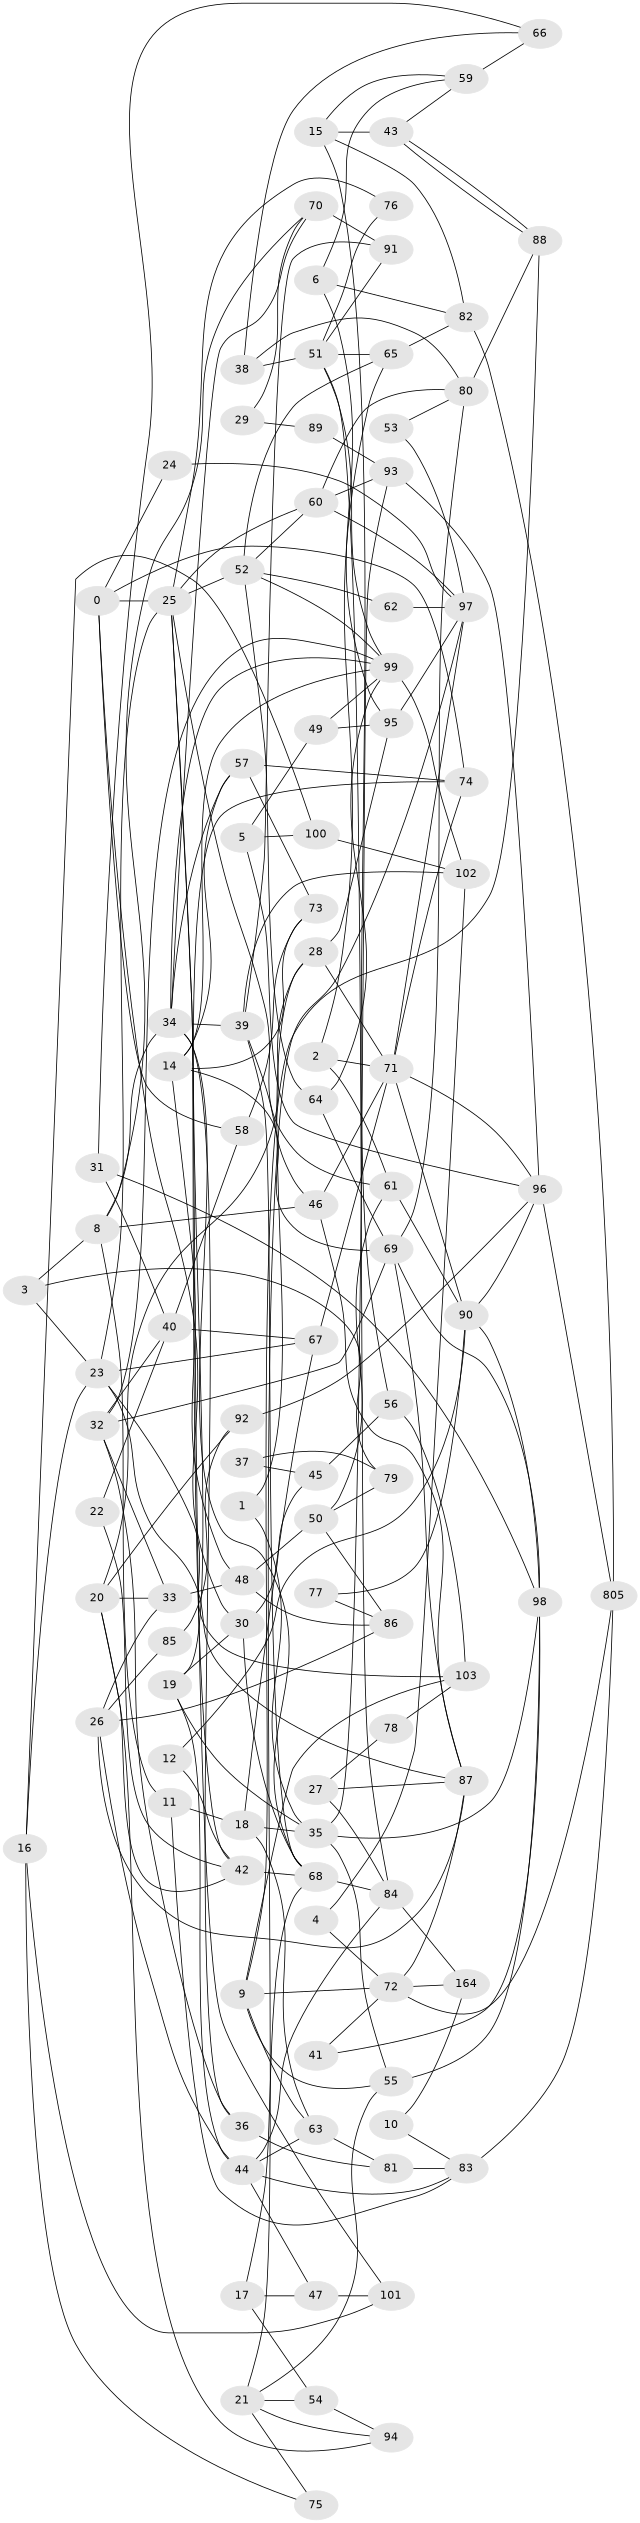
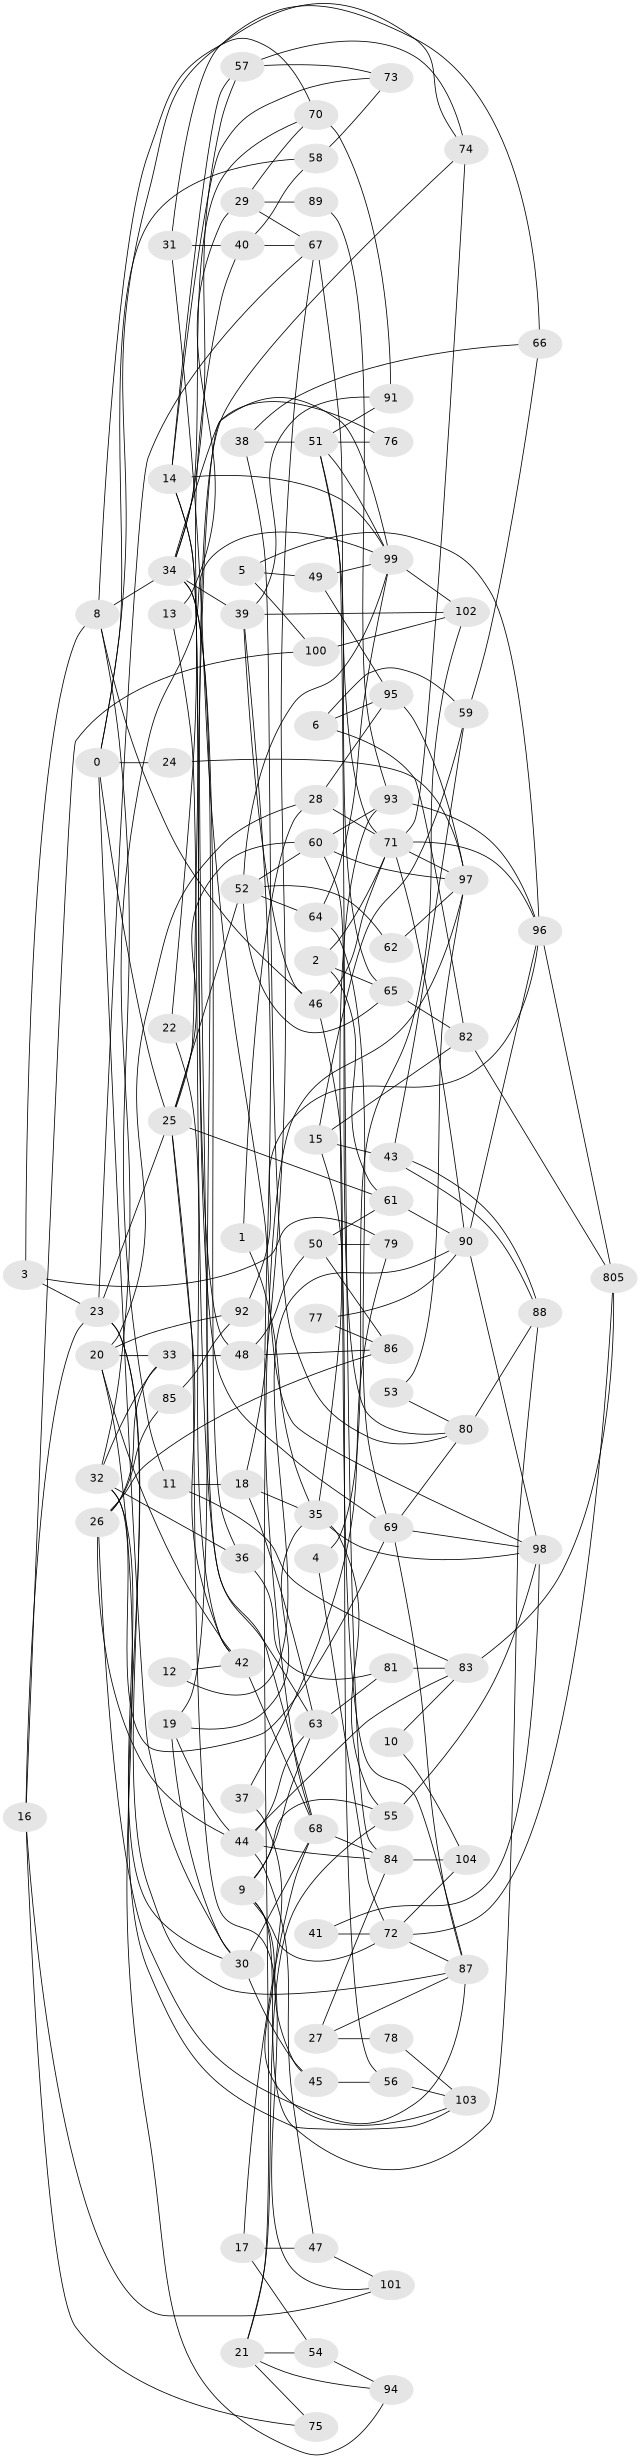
none -> (280, 224)
none -> (170, 614)
(135, 1375) -> (136, 1871)
(466, 1984) -> (466, 1860)
